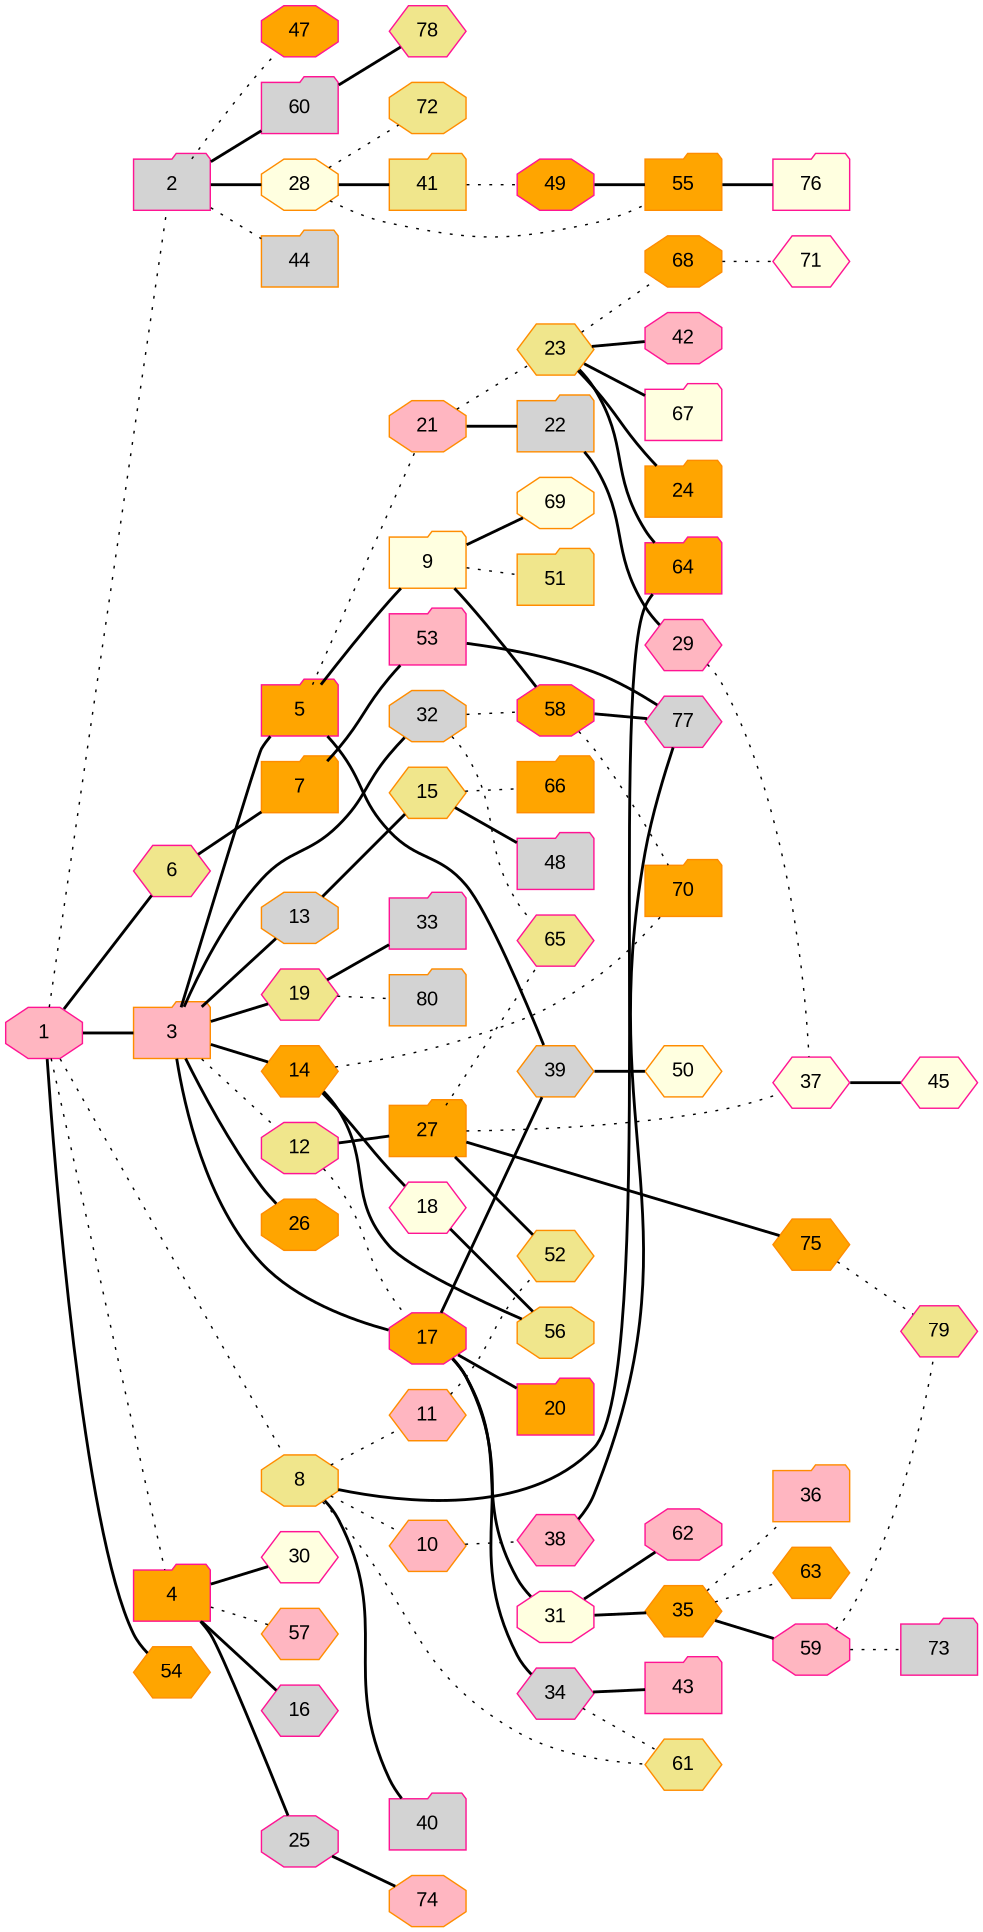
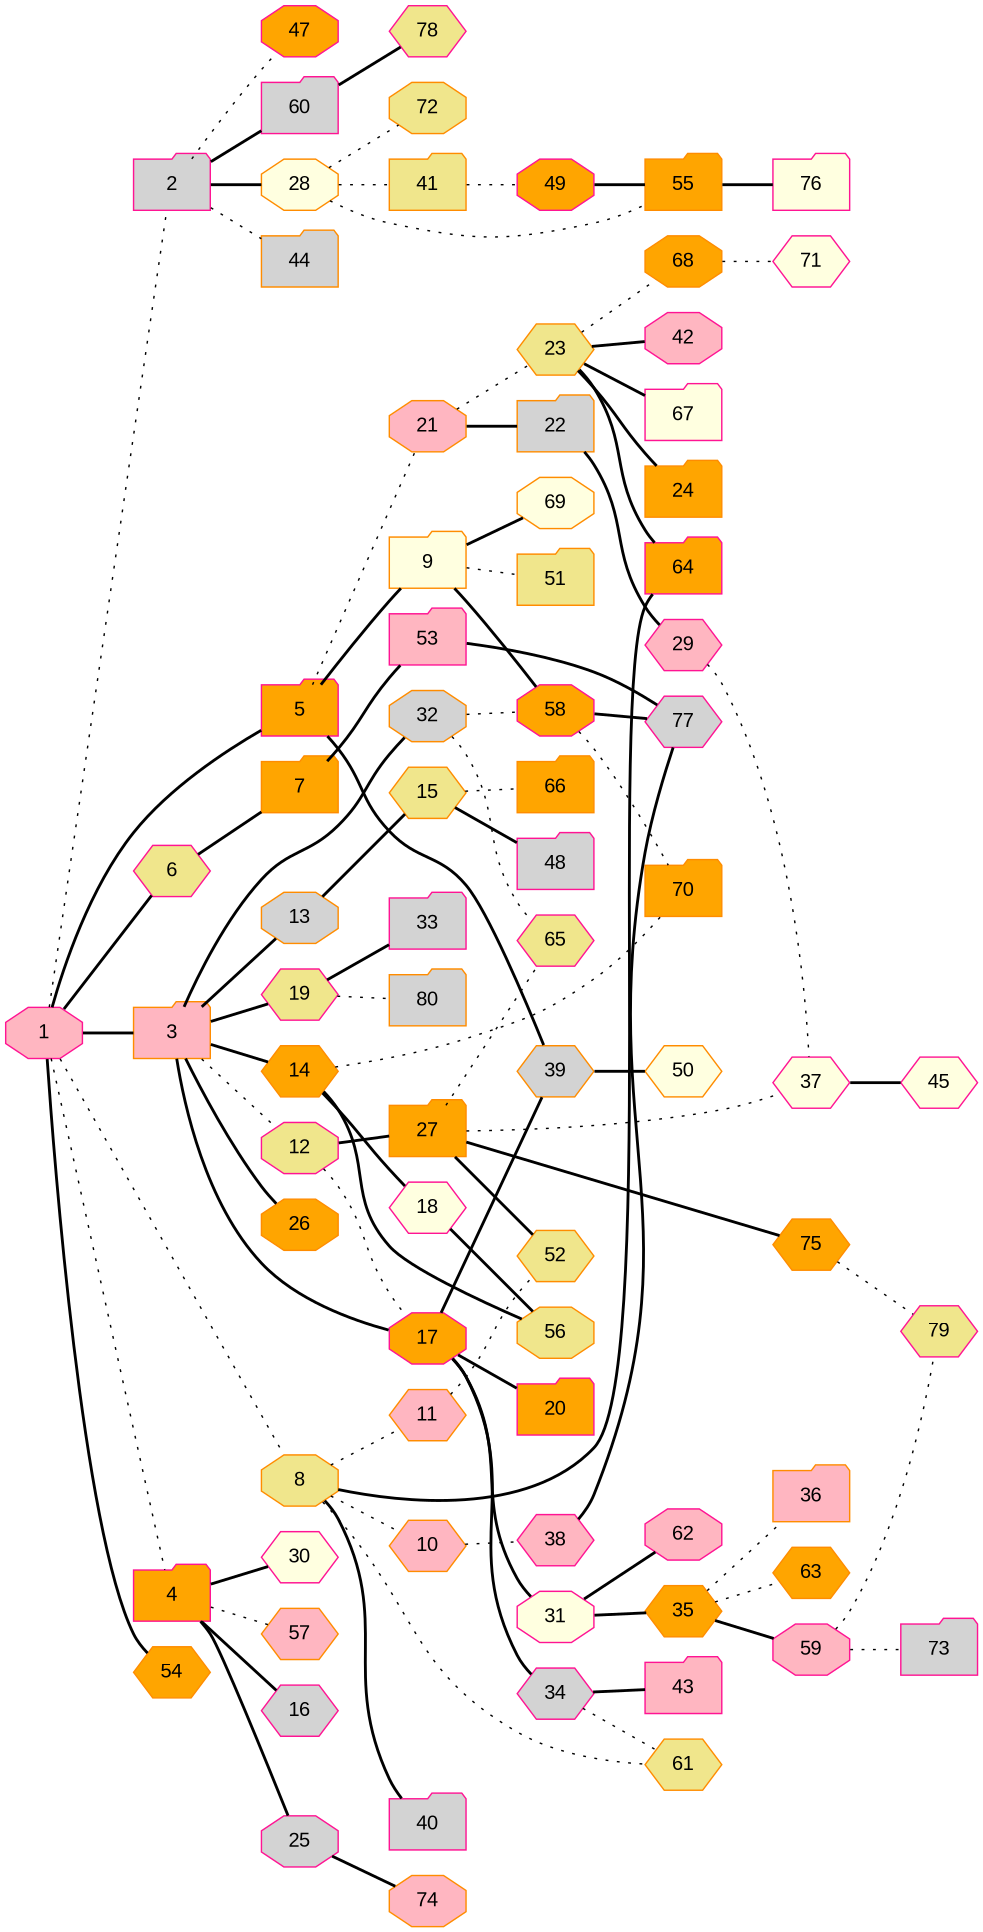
(364, 185) -> (364, 185)
(223, 871) -> (125, 845)
